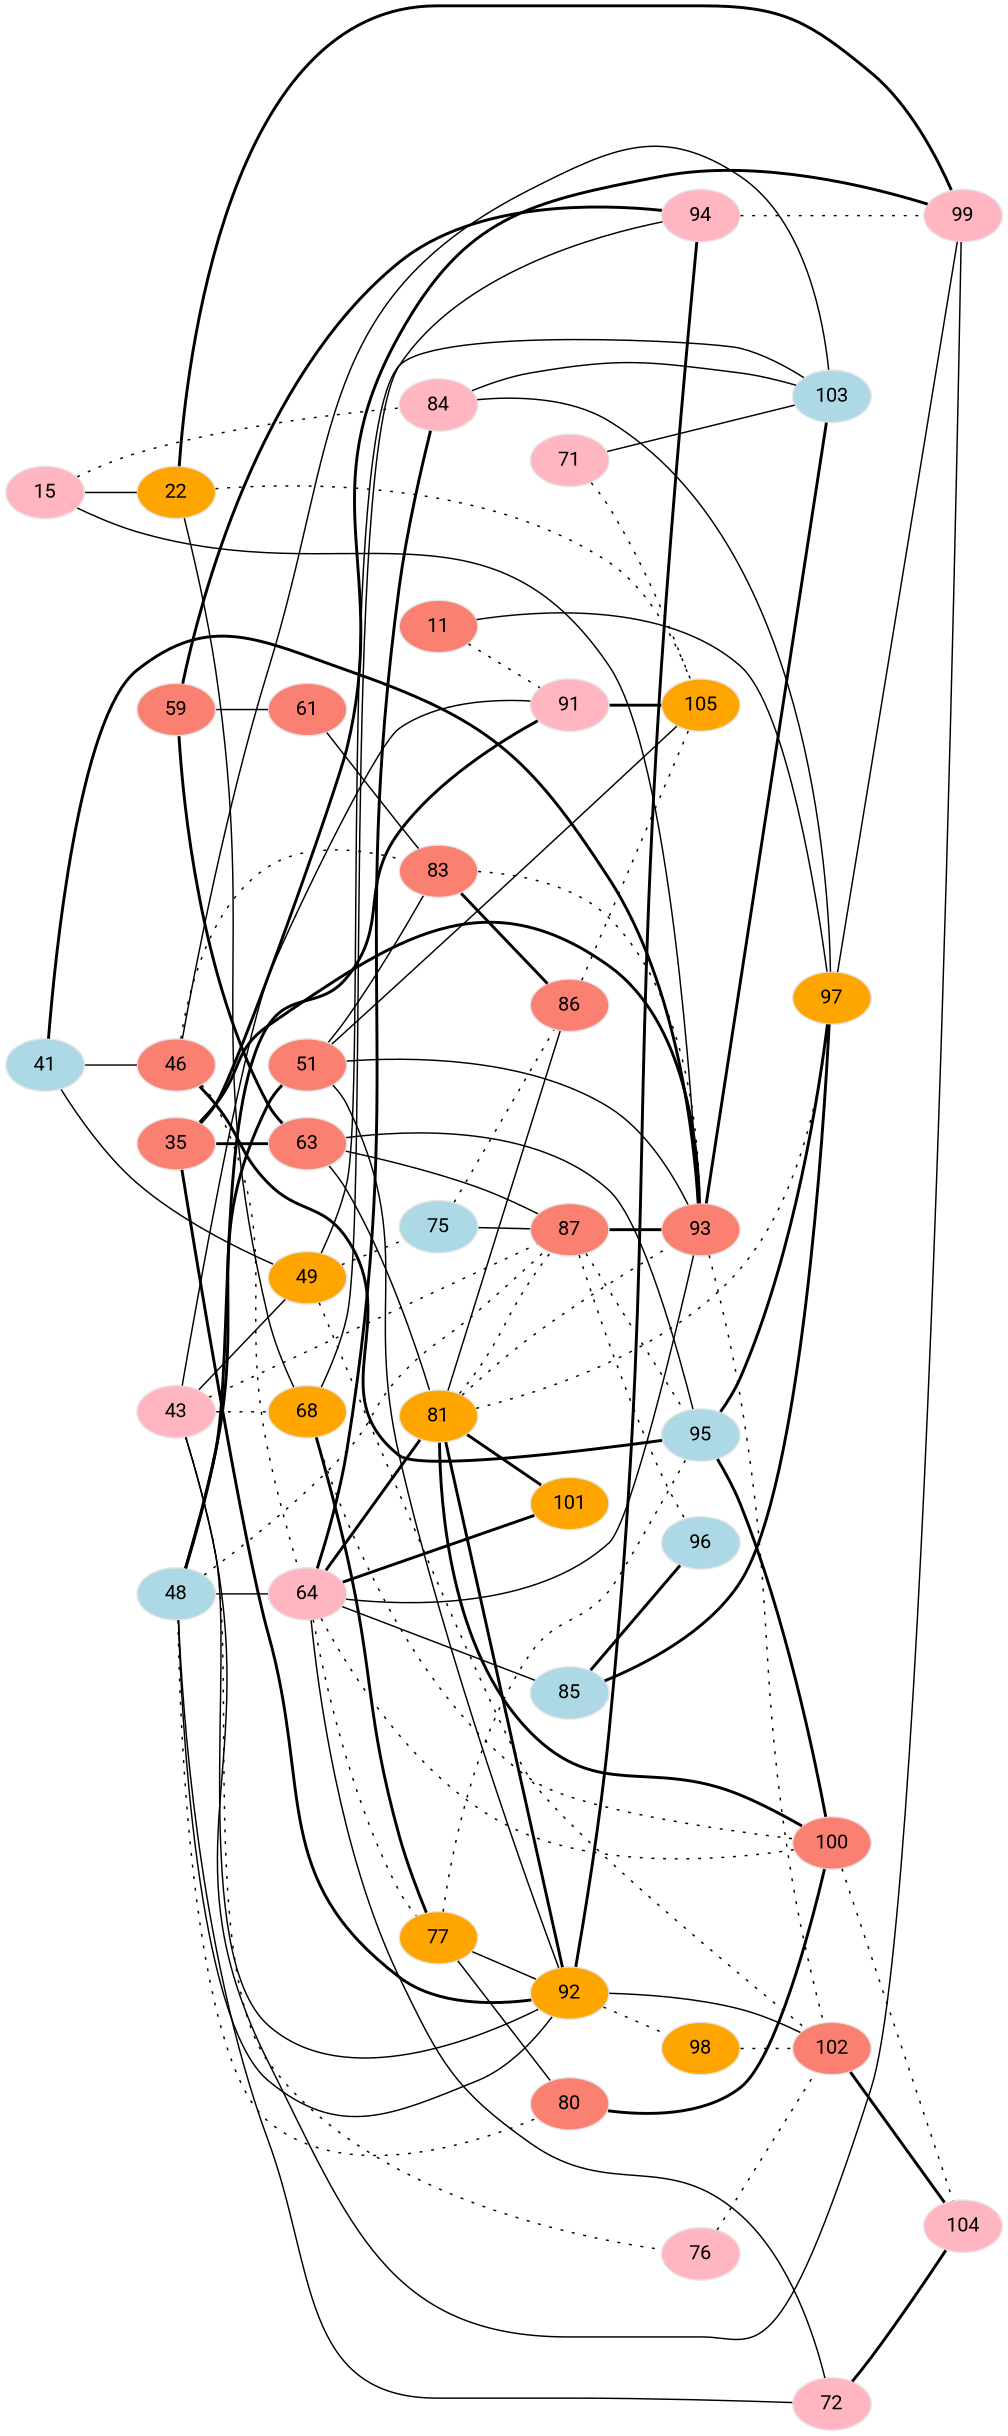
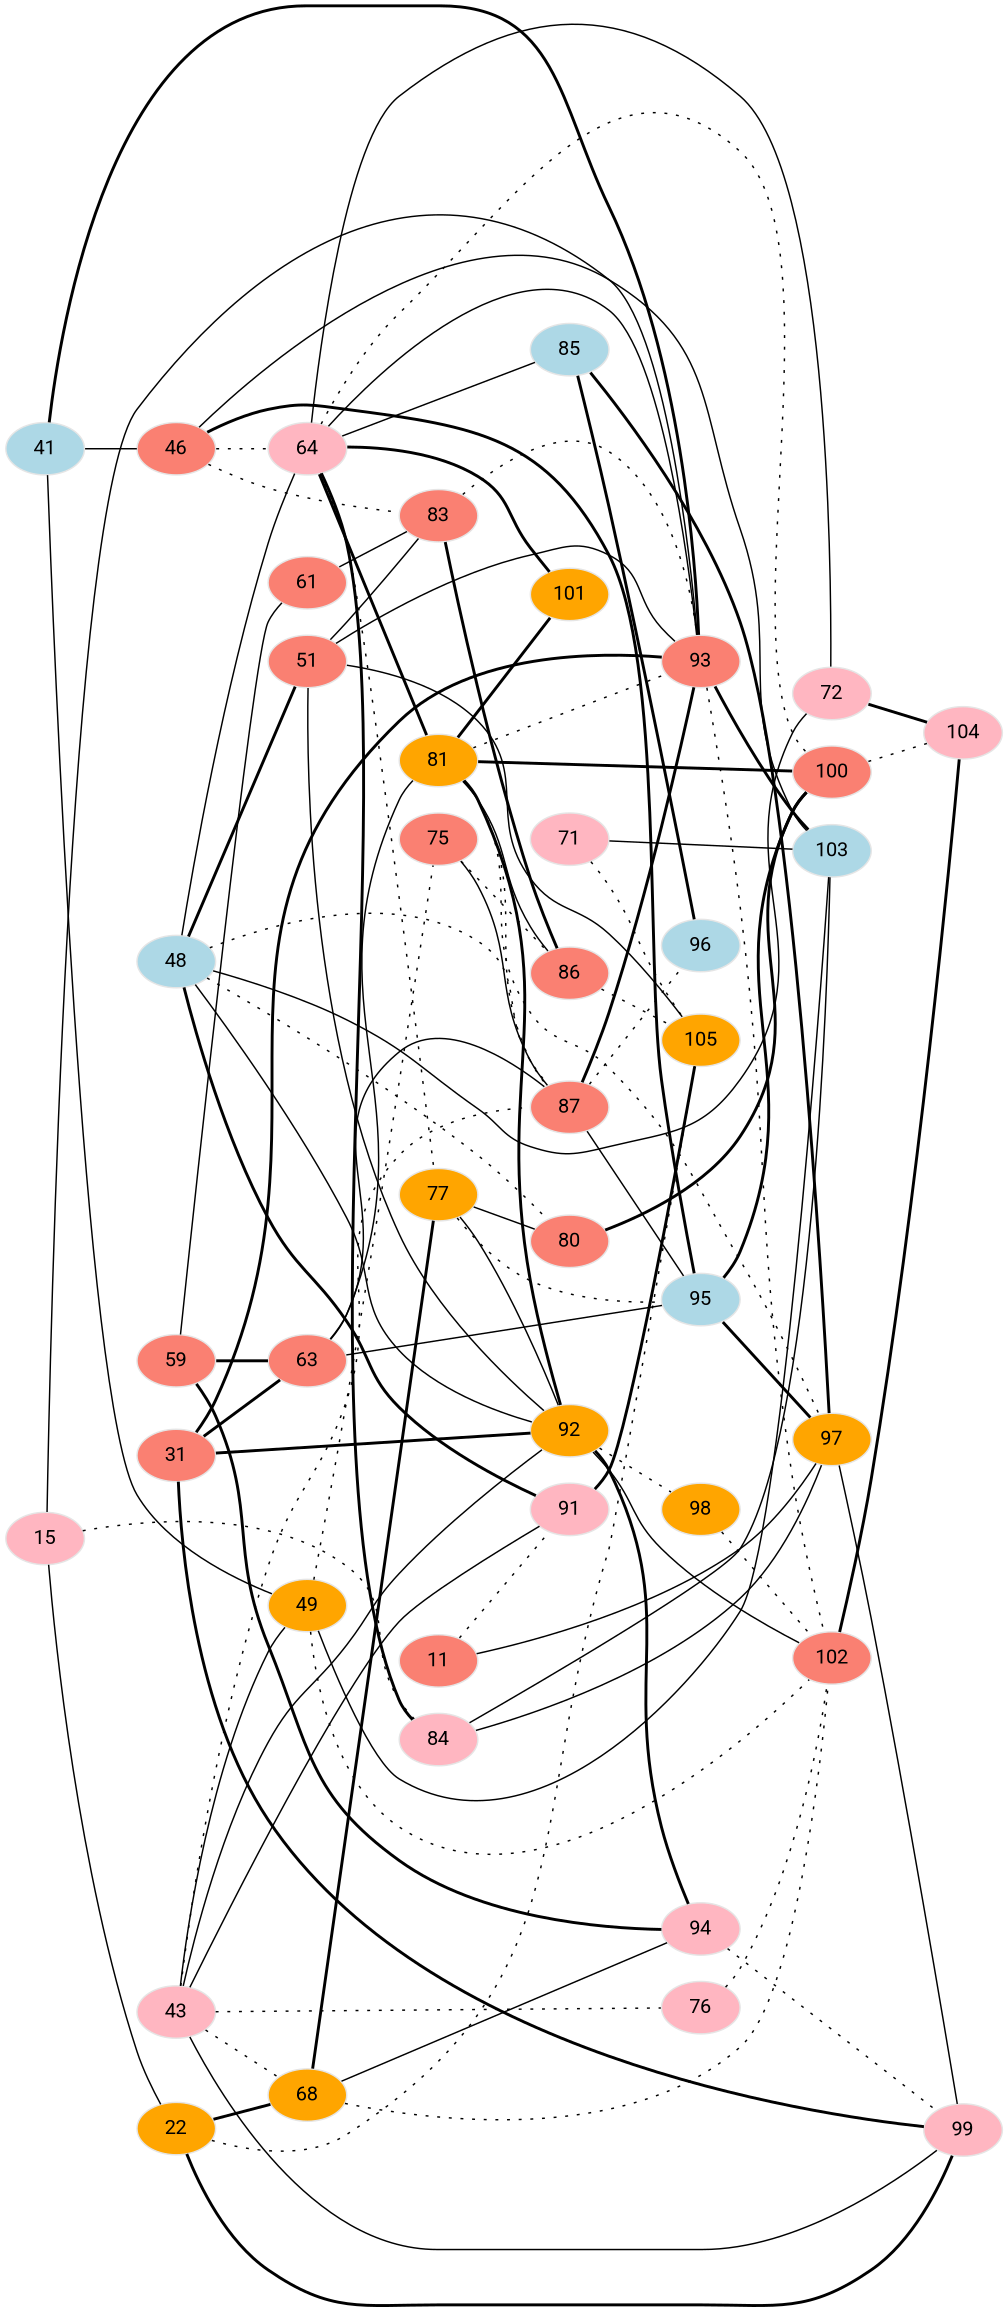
(233, 954) -> (246, 2111)
(176, 1144) -> (176, 1455)
(439, 1227) -> (439, 839)
(628, 1320) -> (635, 1204)
(456, 1708) -> (726, 2057)
